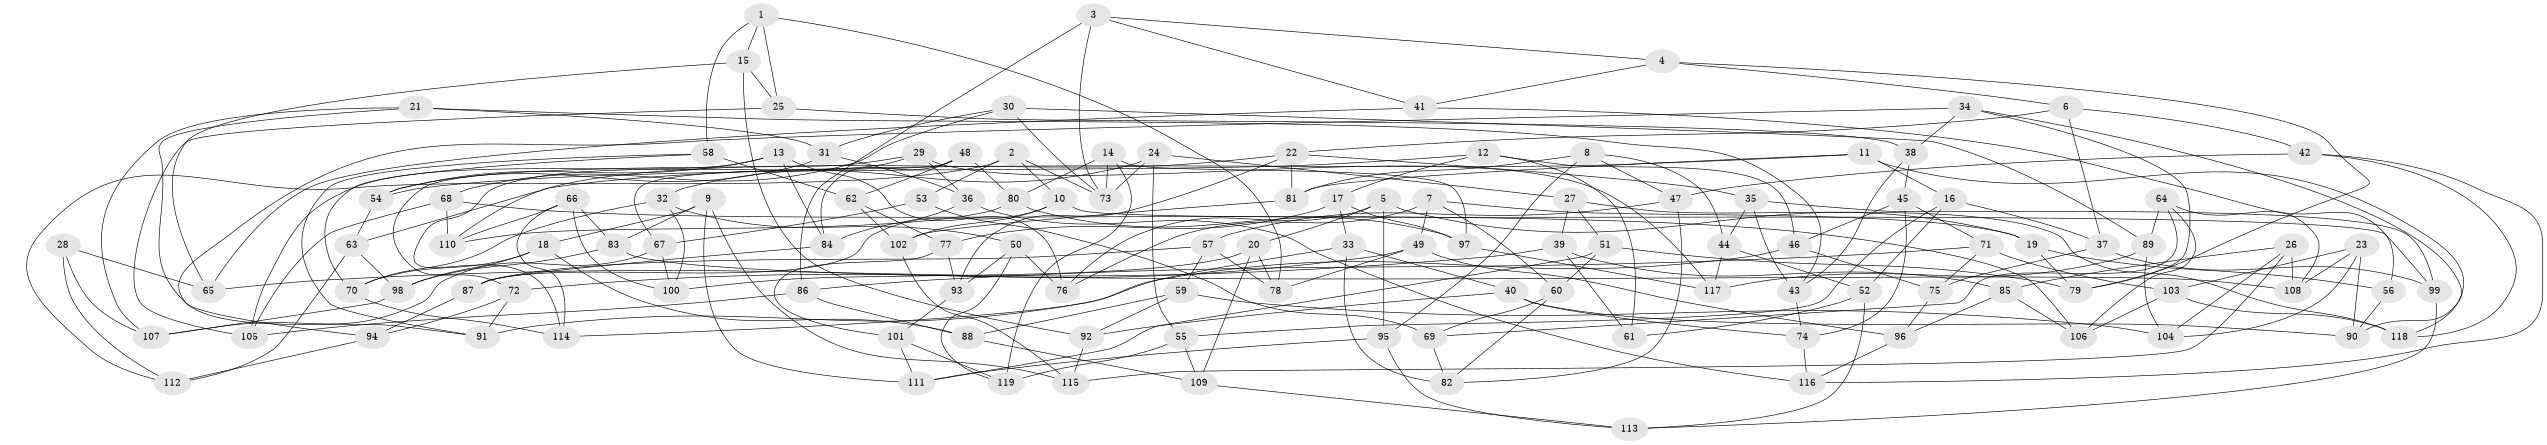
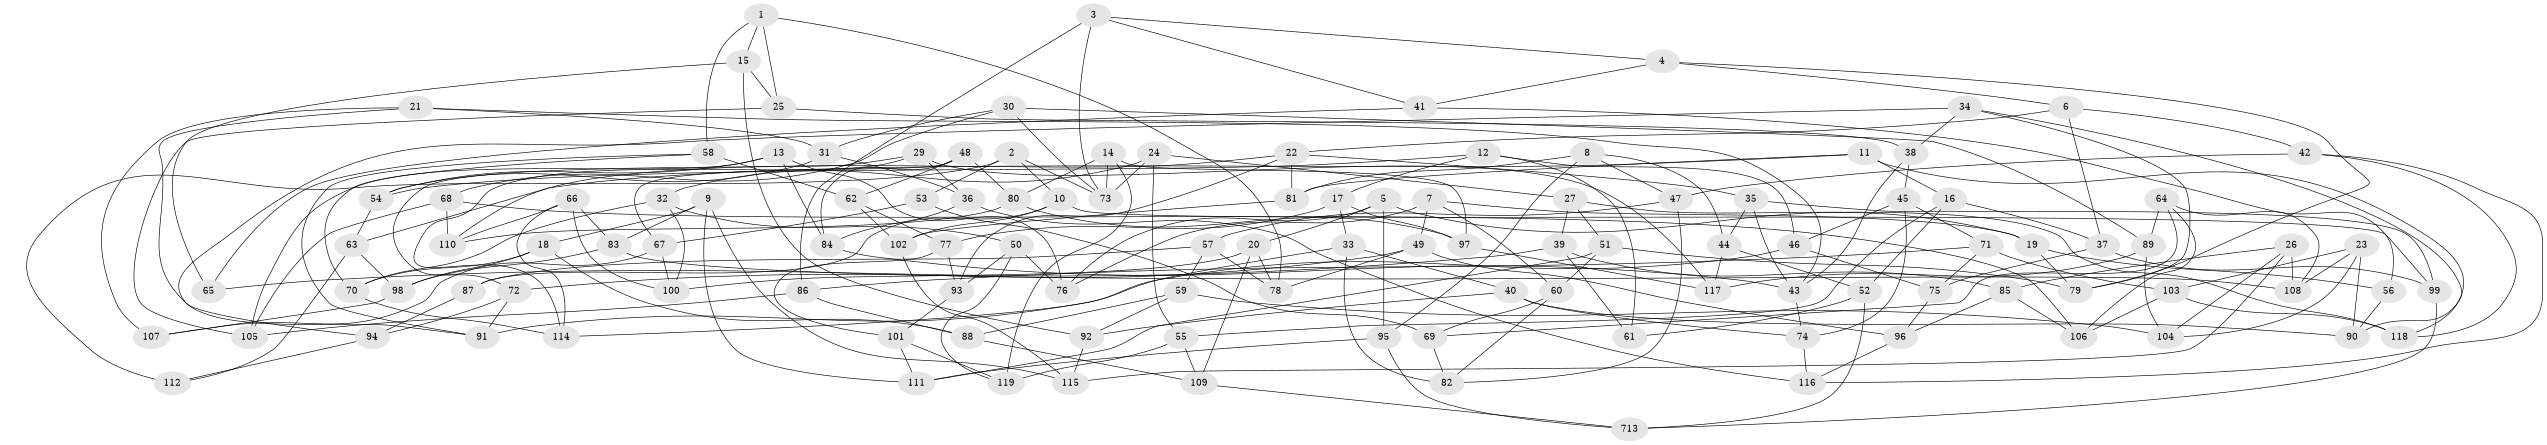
(63, 245) -> none
(695, 257) -> (1311, 271)
(1630, 429) -> (1630, 429)
